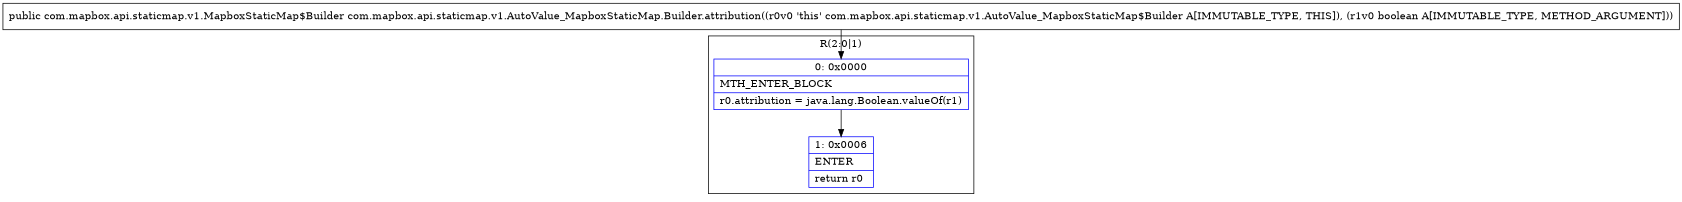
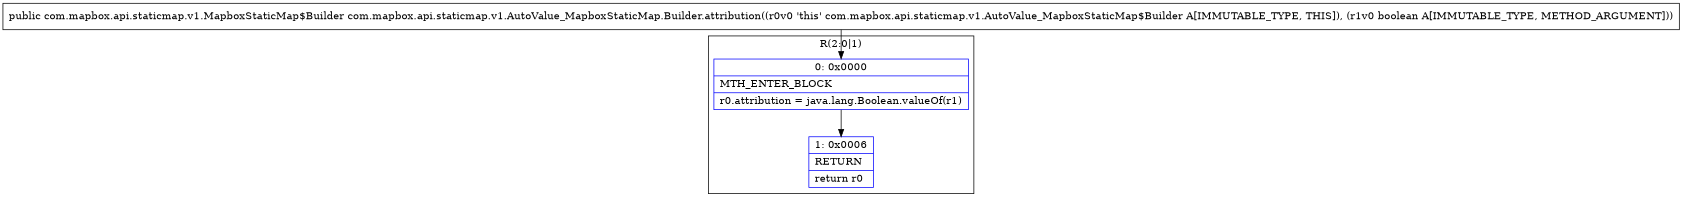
(834, 162) -> (839, 162)
